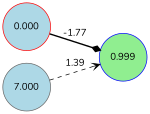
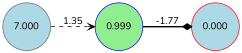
(71, 41) -> (163, 27)
(75, 63) -> (73, 21)
